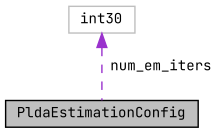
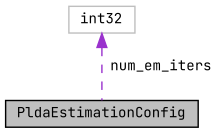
(102, 20) -> (102, 20)
